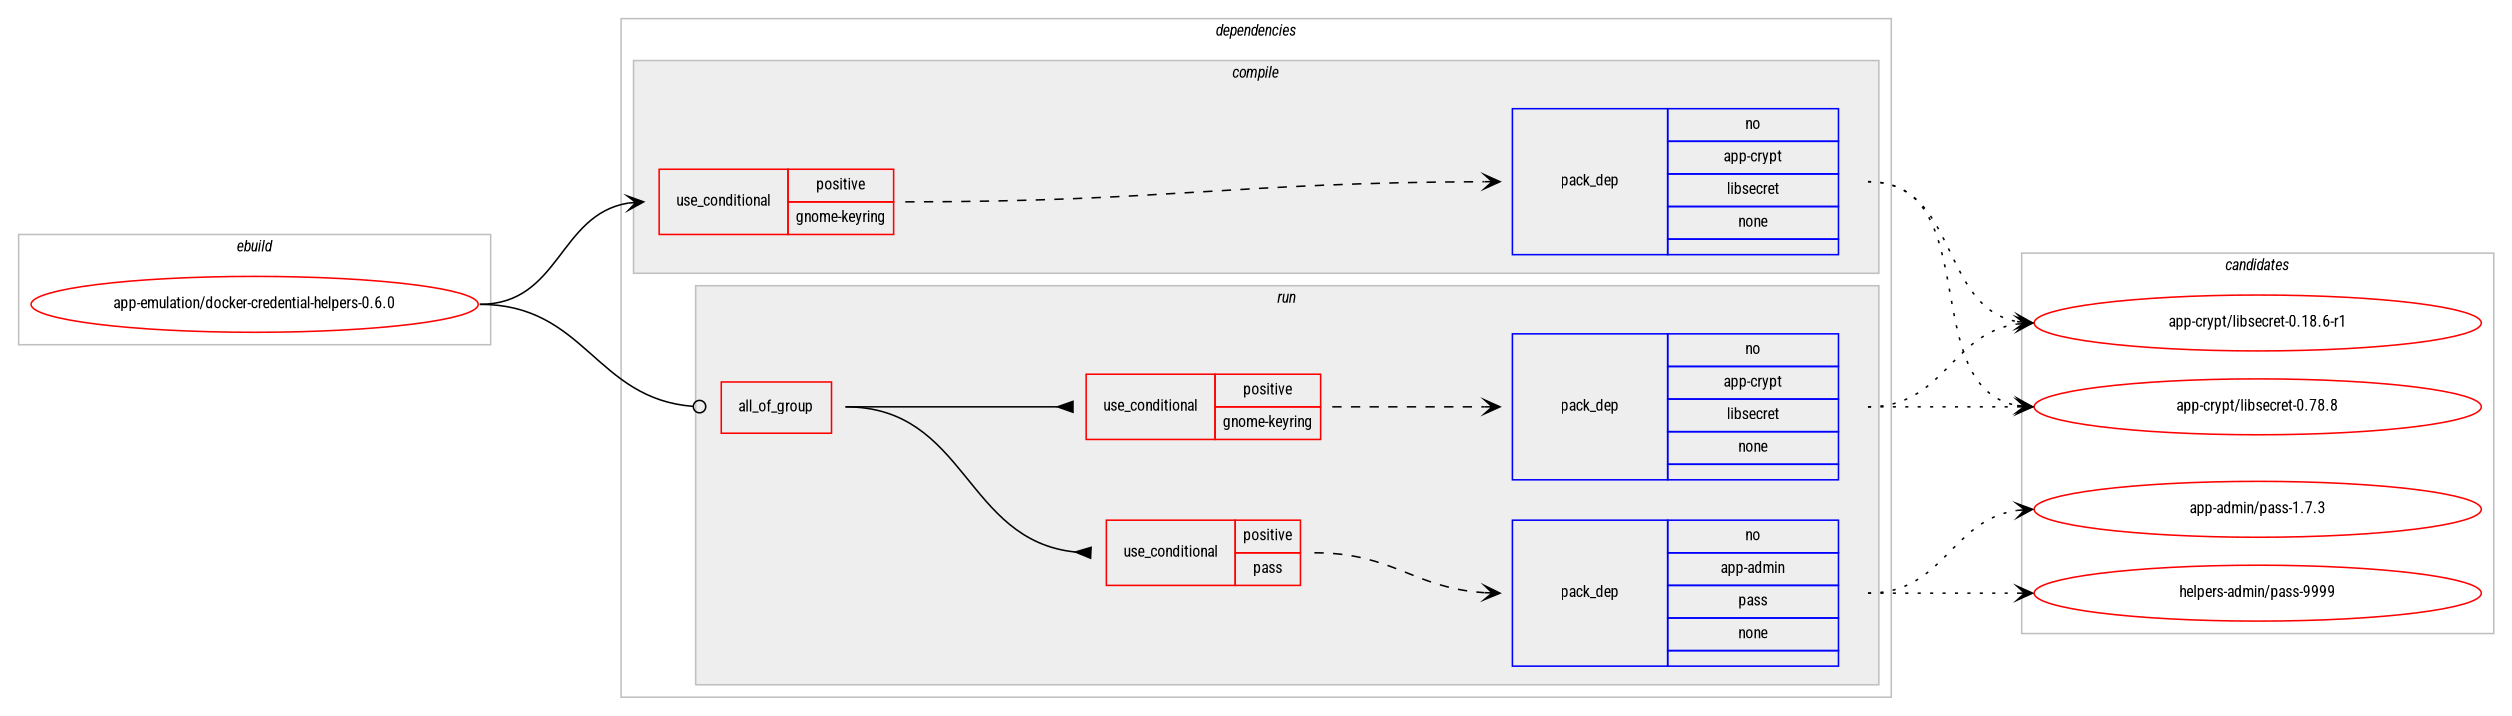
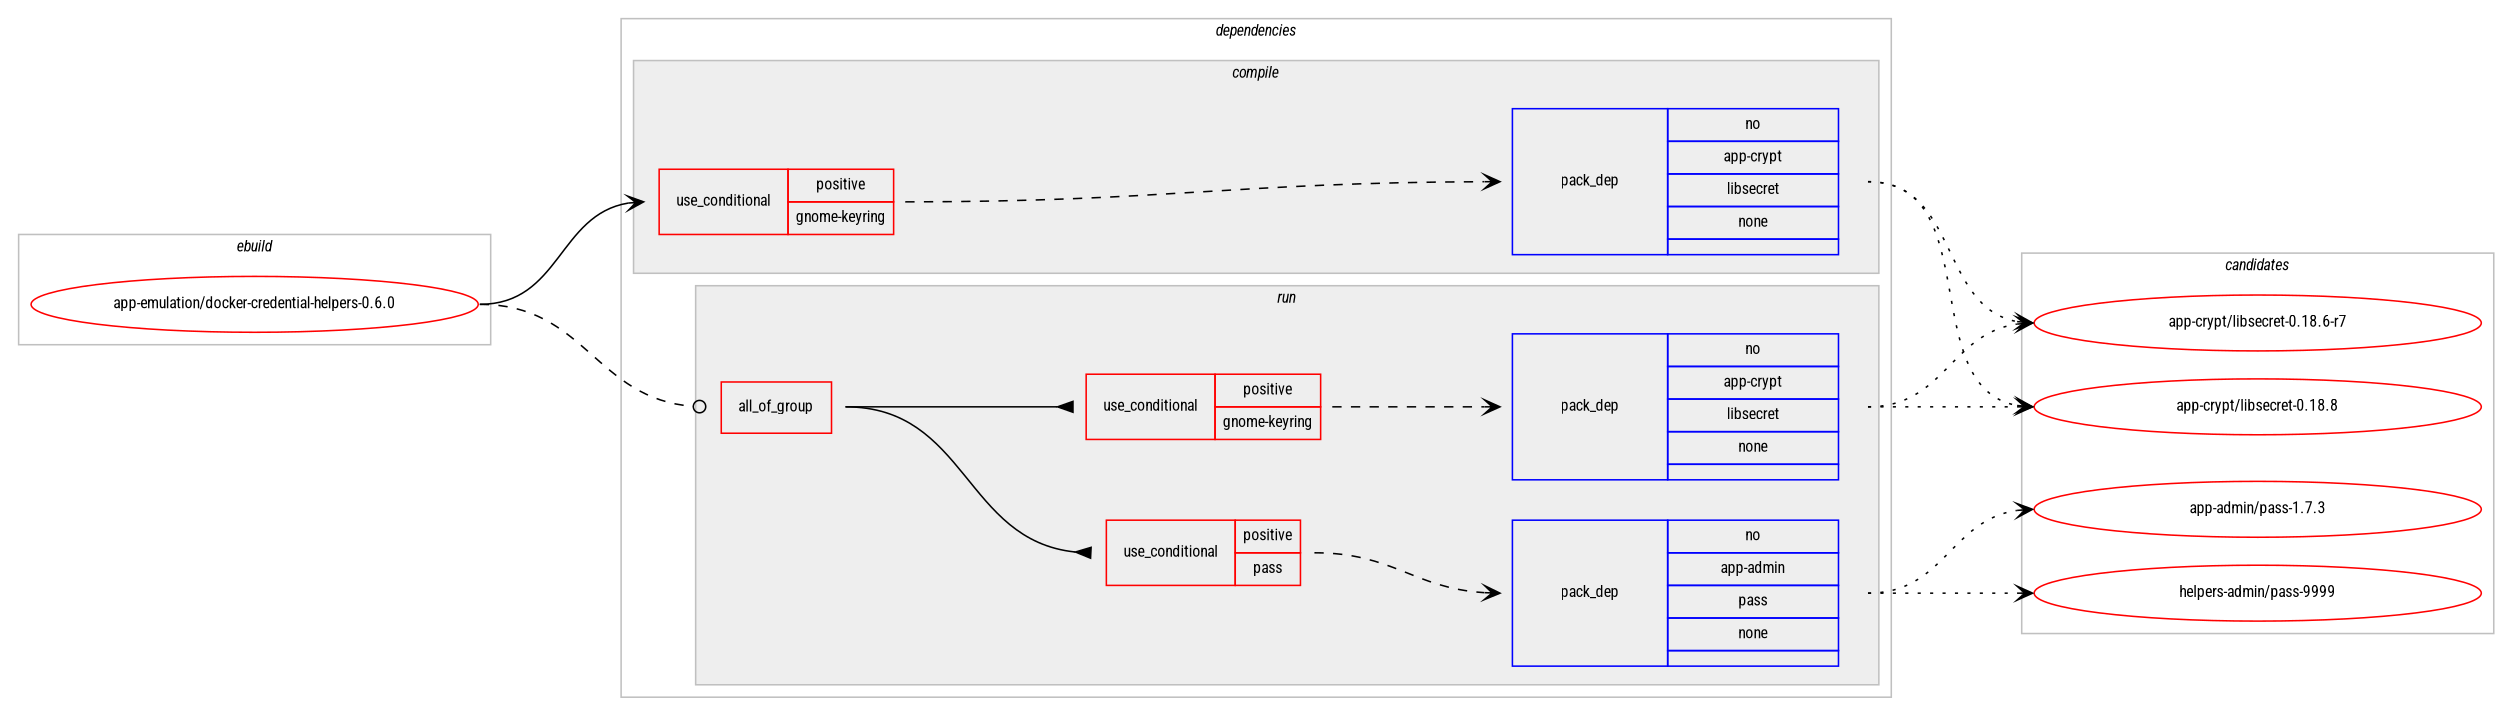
(2258, 323) -> (2258, 323)
(588, 352) -> (588, 352)
(2258, 407) -> (2258, 407)
